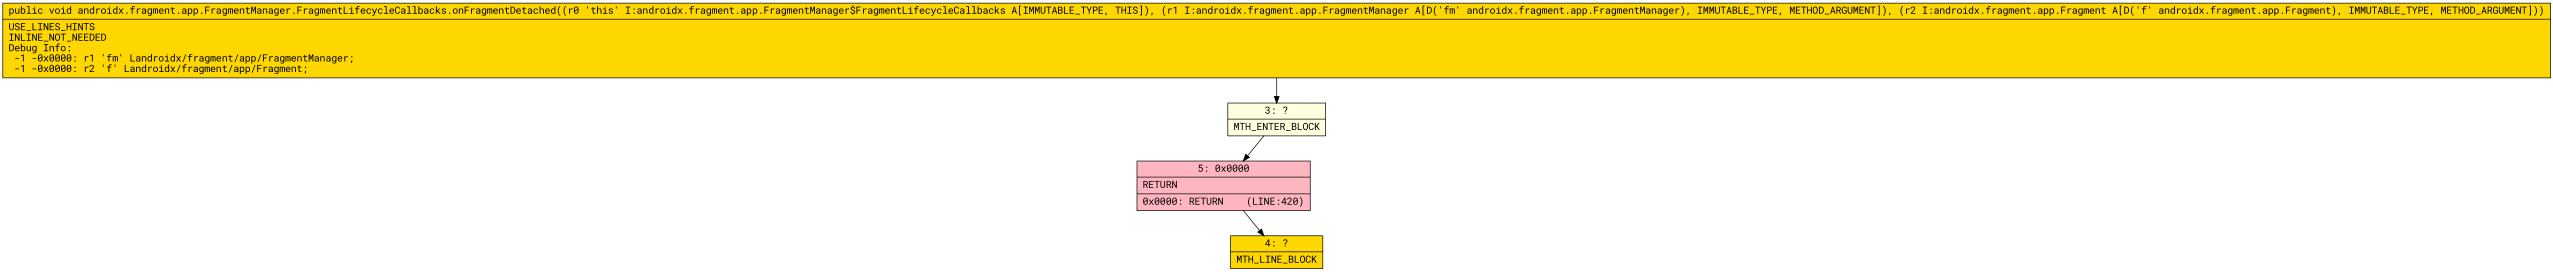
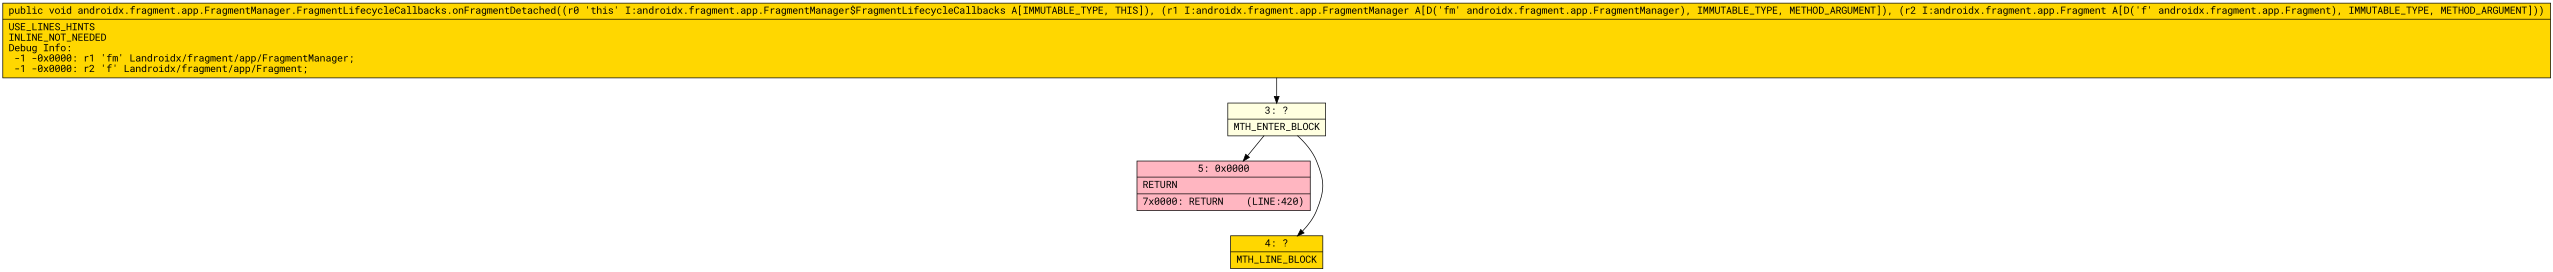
(1224, 202) -> (1224, 202)
(1251, 220) -> (1323, 182)
